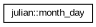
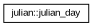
(48, 13) -> (46, 13)
